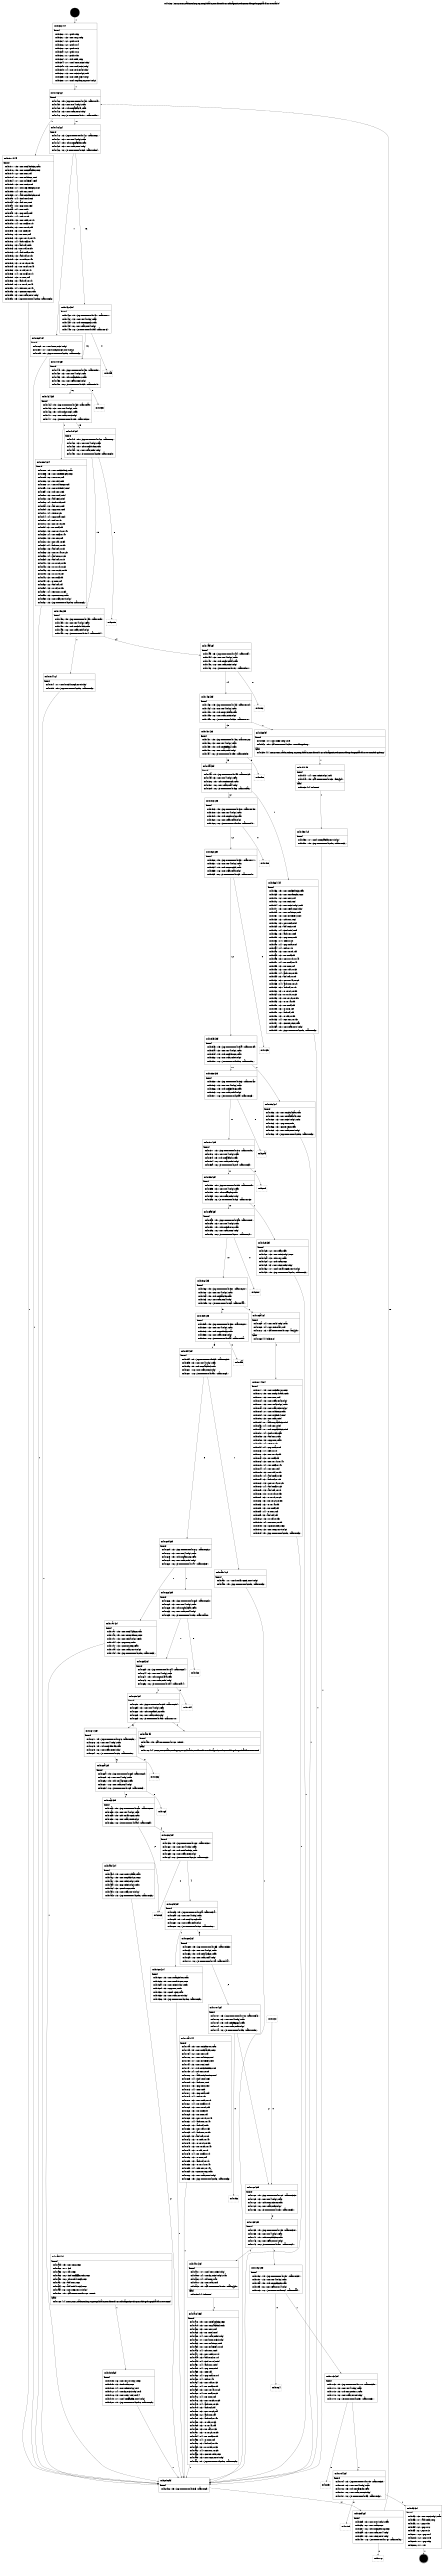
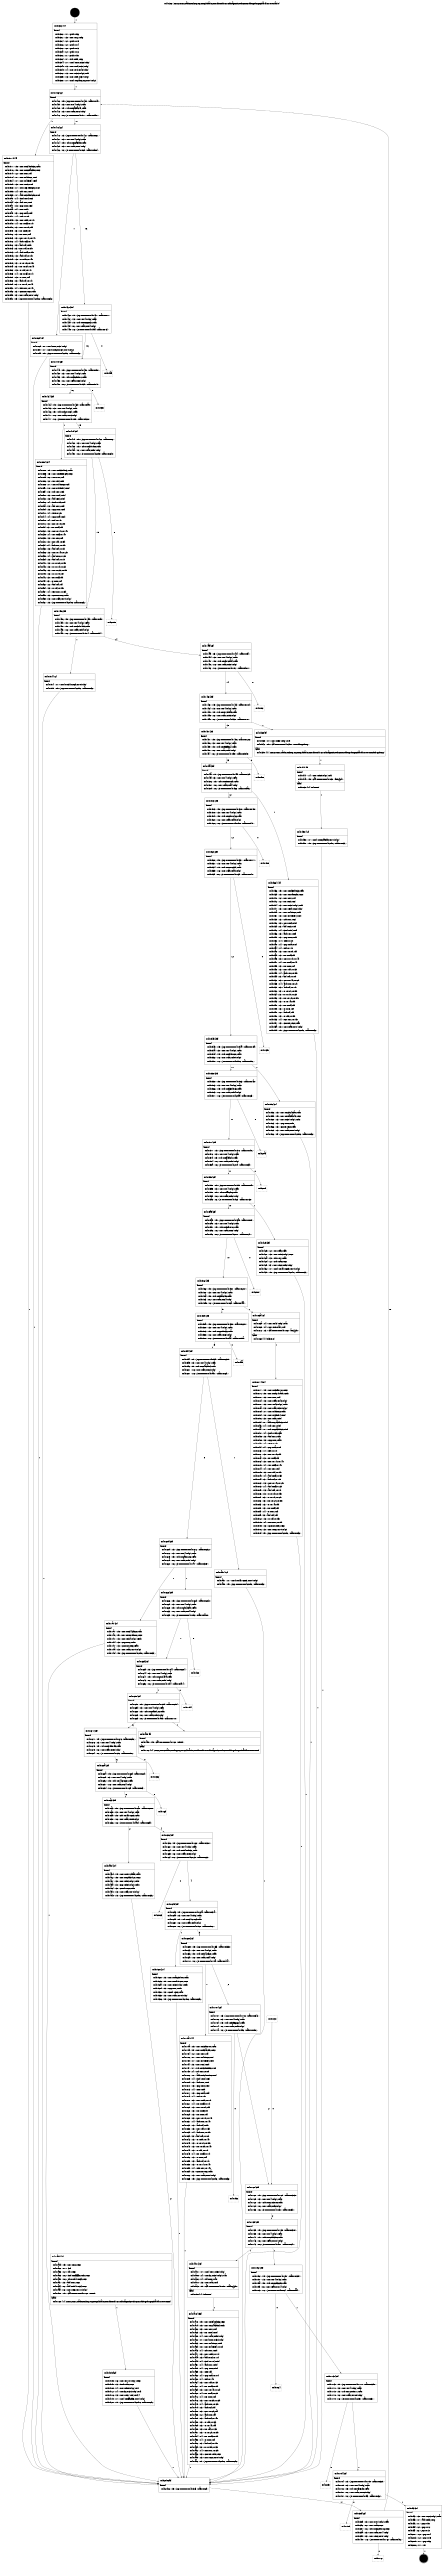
(156, 1867) -> (129, 1844)
none -> (206, 1999)
